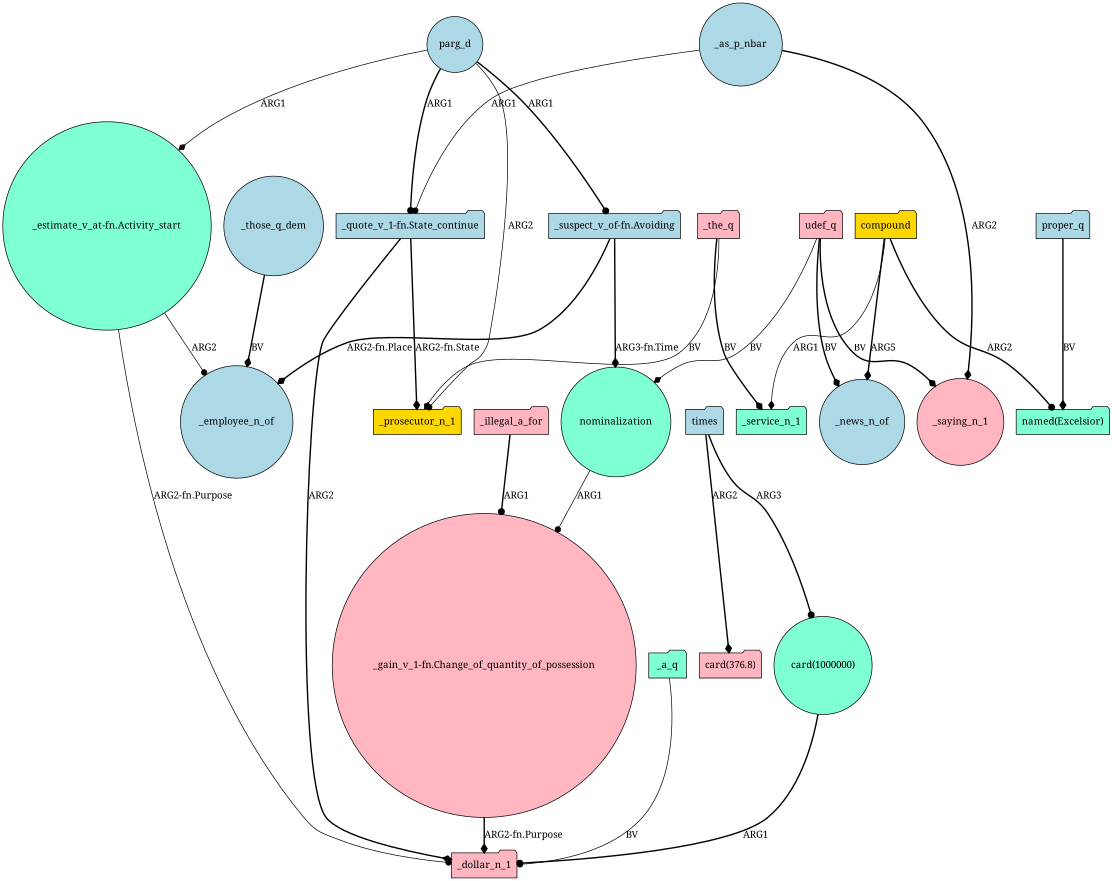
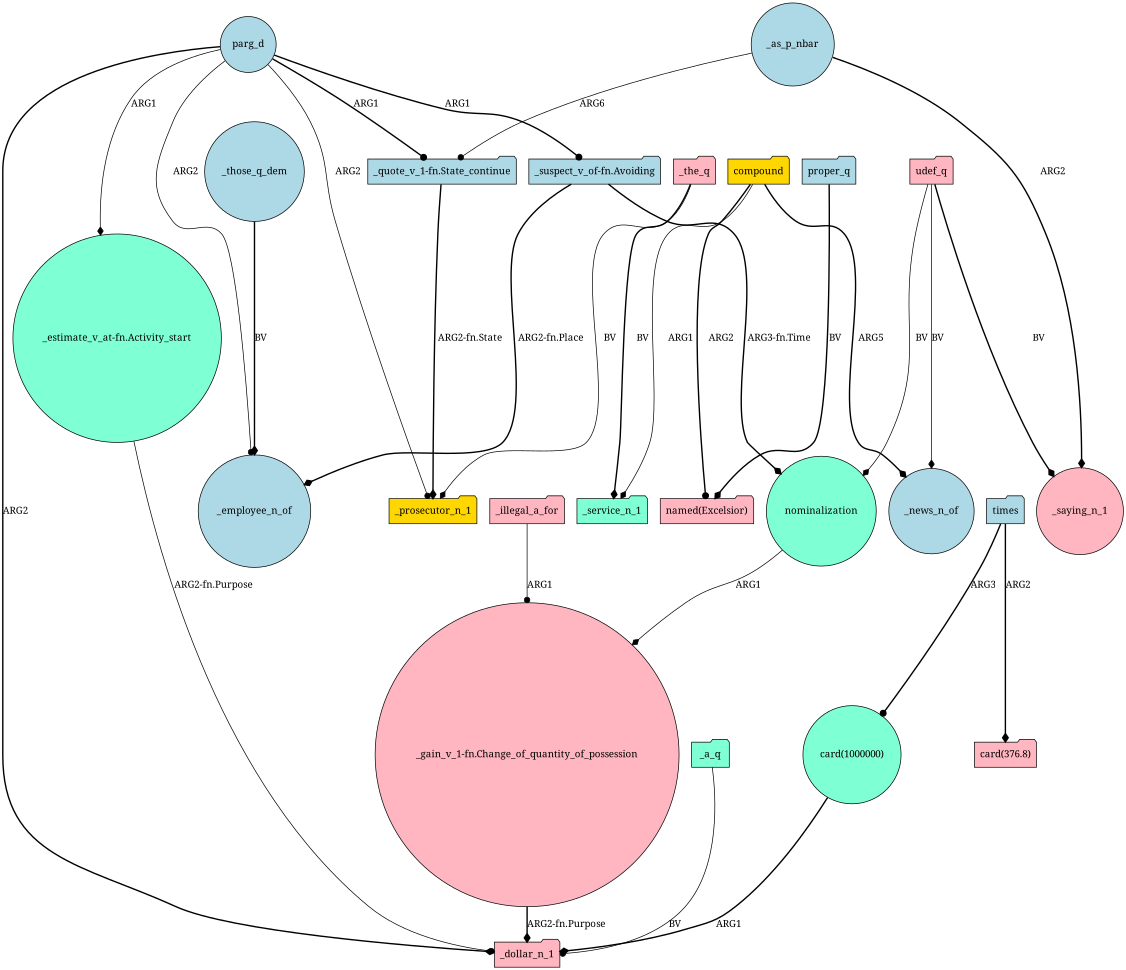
(504, 104) -> (592, 104)
(818, 310) -> (931, 322)
(184, 342) -> (212, 228)
(1063, 422) -> (707, 511)
(506, 472) -> (527, 561)
(575, 499) -> (708, 590)
(306, 578) -> (3, 608)
(705, 841) -> (723, 916)
